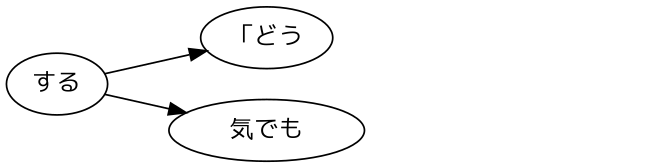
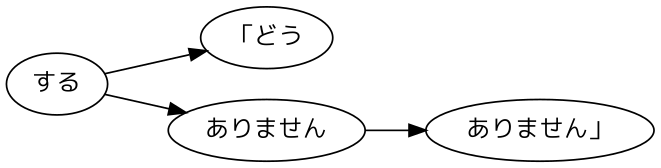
(267, 130) -> (267, 130)
none -> (540, 130)
